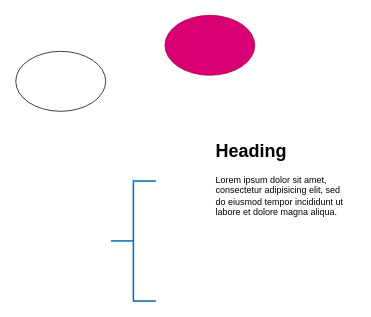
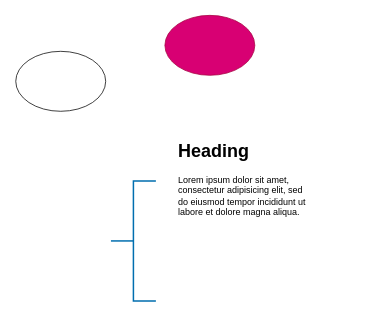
(283, 182) -> (246, 182)
